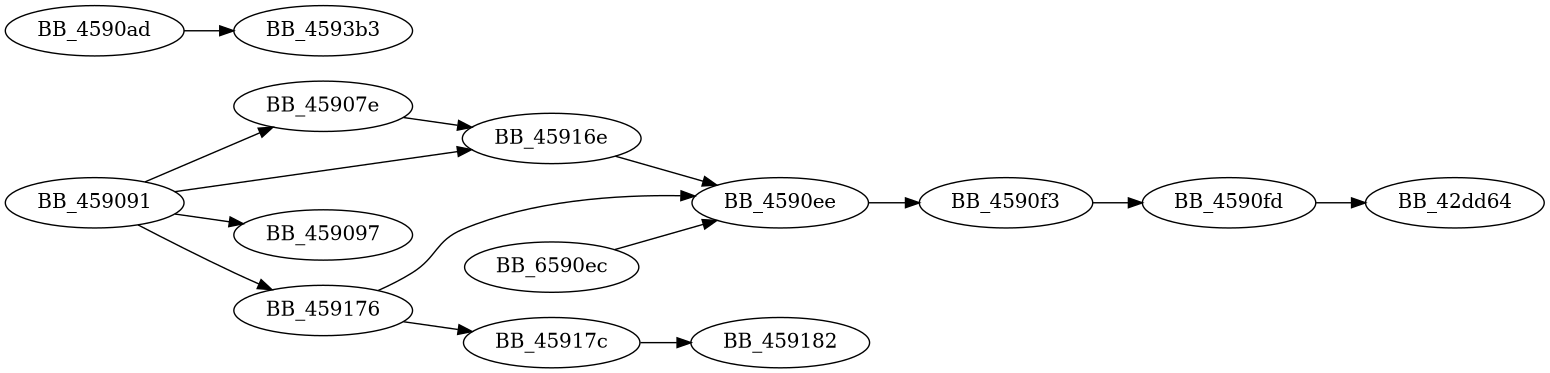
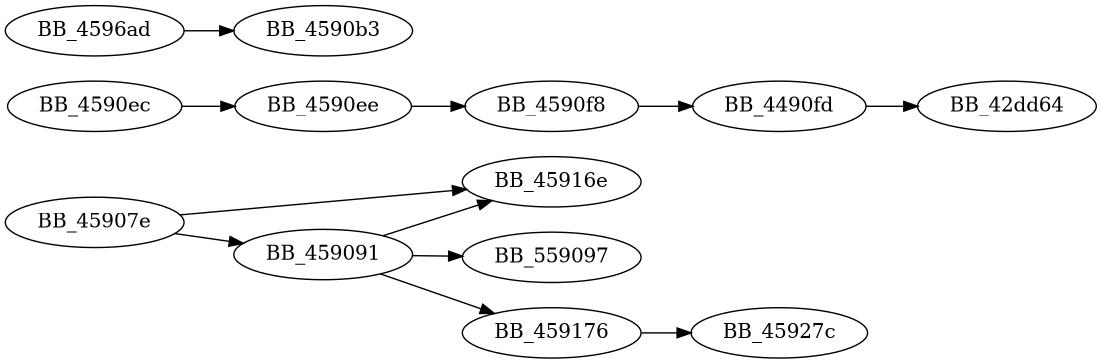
(95, 31) -> (95, 31)
(323, 31) -> (323, 31)
(203, 157) -> (202, 237)
(659, 169) -> none
(1006, 203) -> (552, 106)
(1229, 203) -> (779, 106)
(518, 211) -> none
(323, 235) -> (552, 257)
(552, 267) -> (95, 106)
(552, 343) -> (779, 333)
(780, 343) -> none
